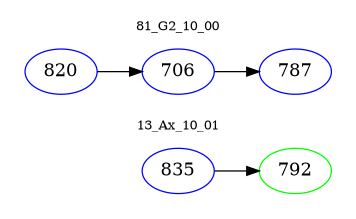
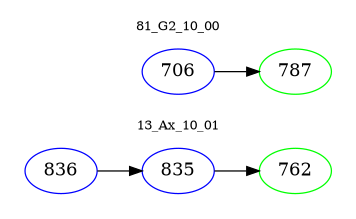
(61, 72) -> none
(295, 72) -> (295, 72)
none -> (61, 171)
(295, 171) -> (295, 171)
